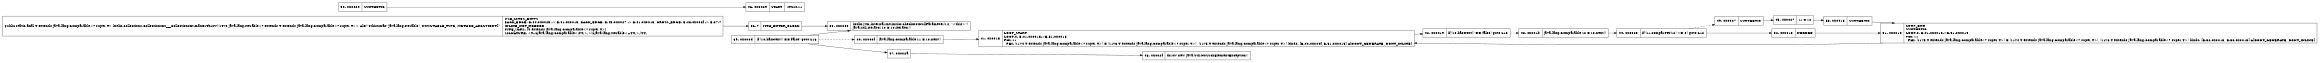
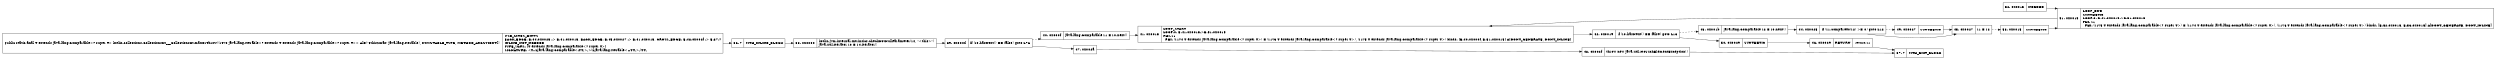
(777, 7) -> (1843, 43)
(1817, 20) -> (1995, 30)
(781, 26) -> (764, 43)
(828, 33) -> (939, 43)
(1738, 33) -> (1911, 38)
(787, 39) -> (1000, 43)
none -> (1698, 39)
none -> (1919, 53)
